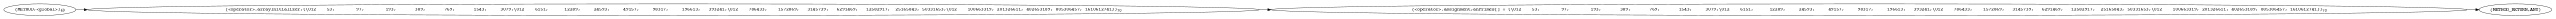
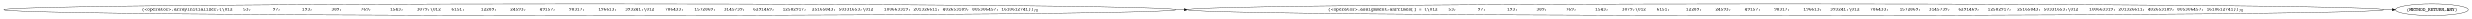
(40, 10) -> none
